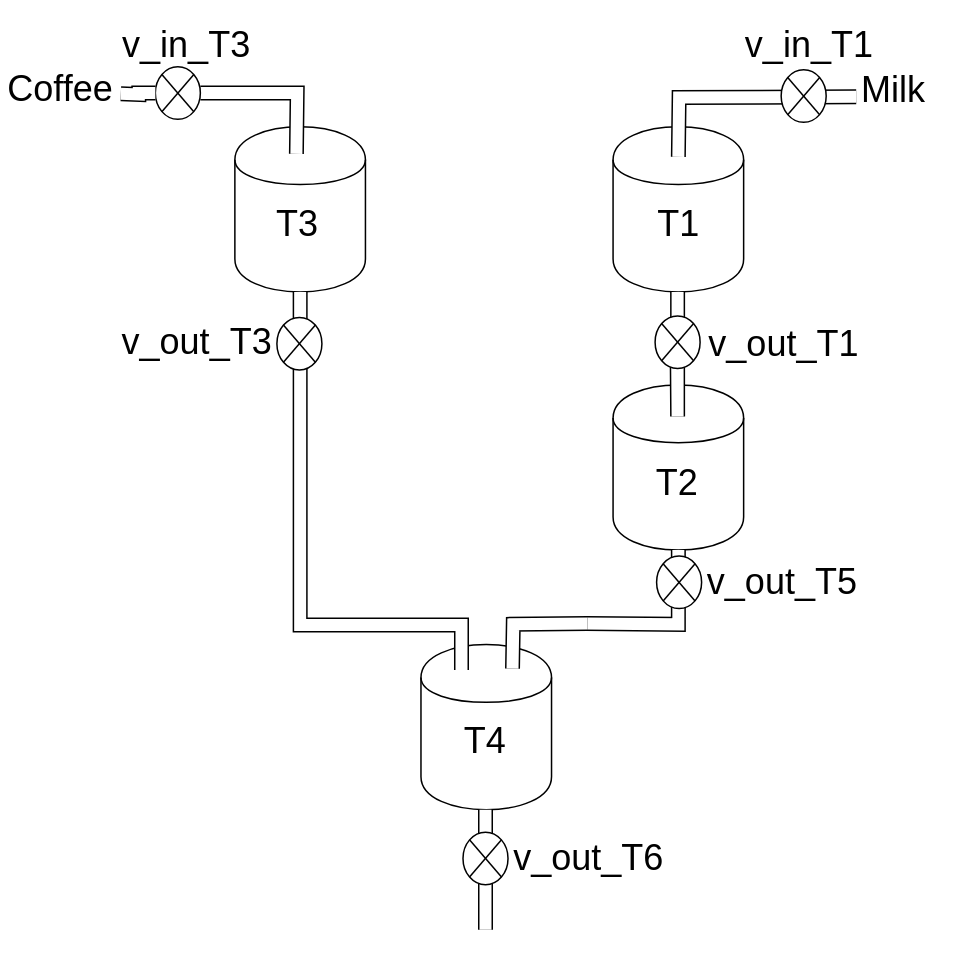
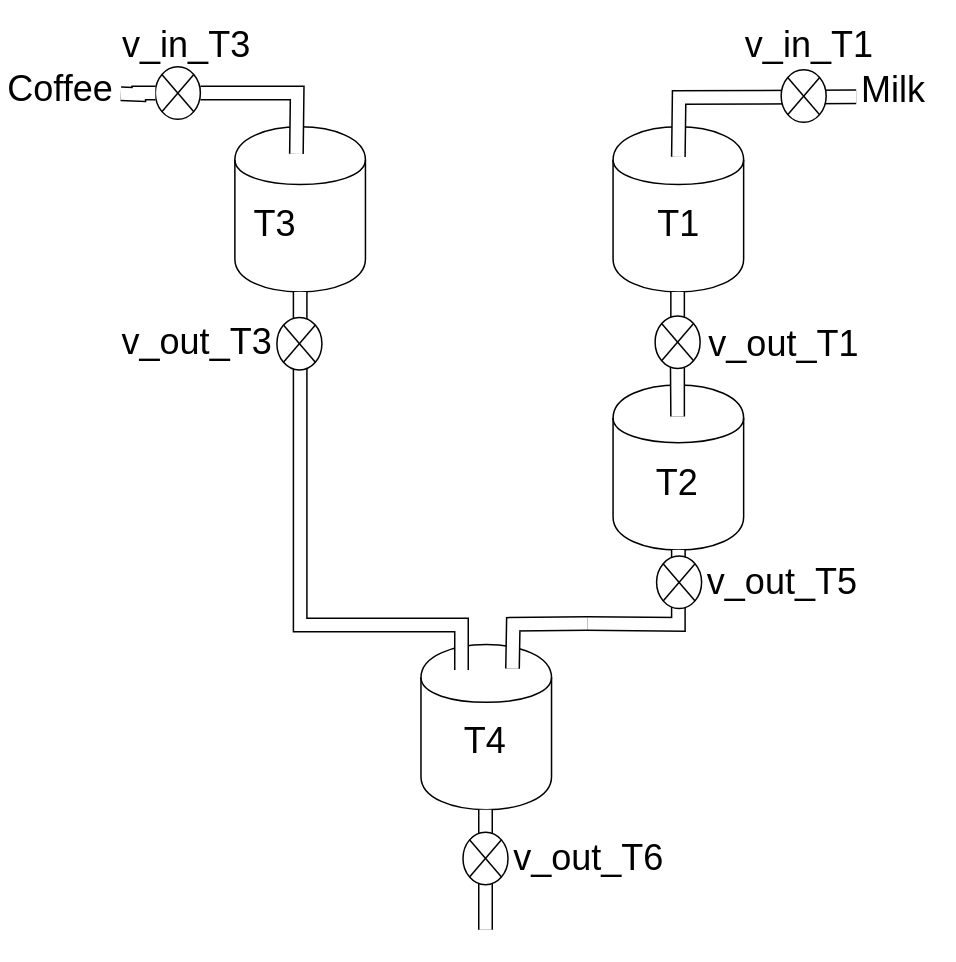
(298, 224) -> (275, 224)
